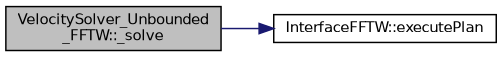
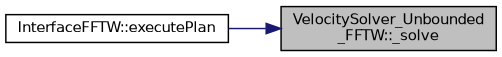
(240, 29) -> (247, 29)
